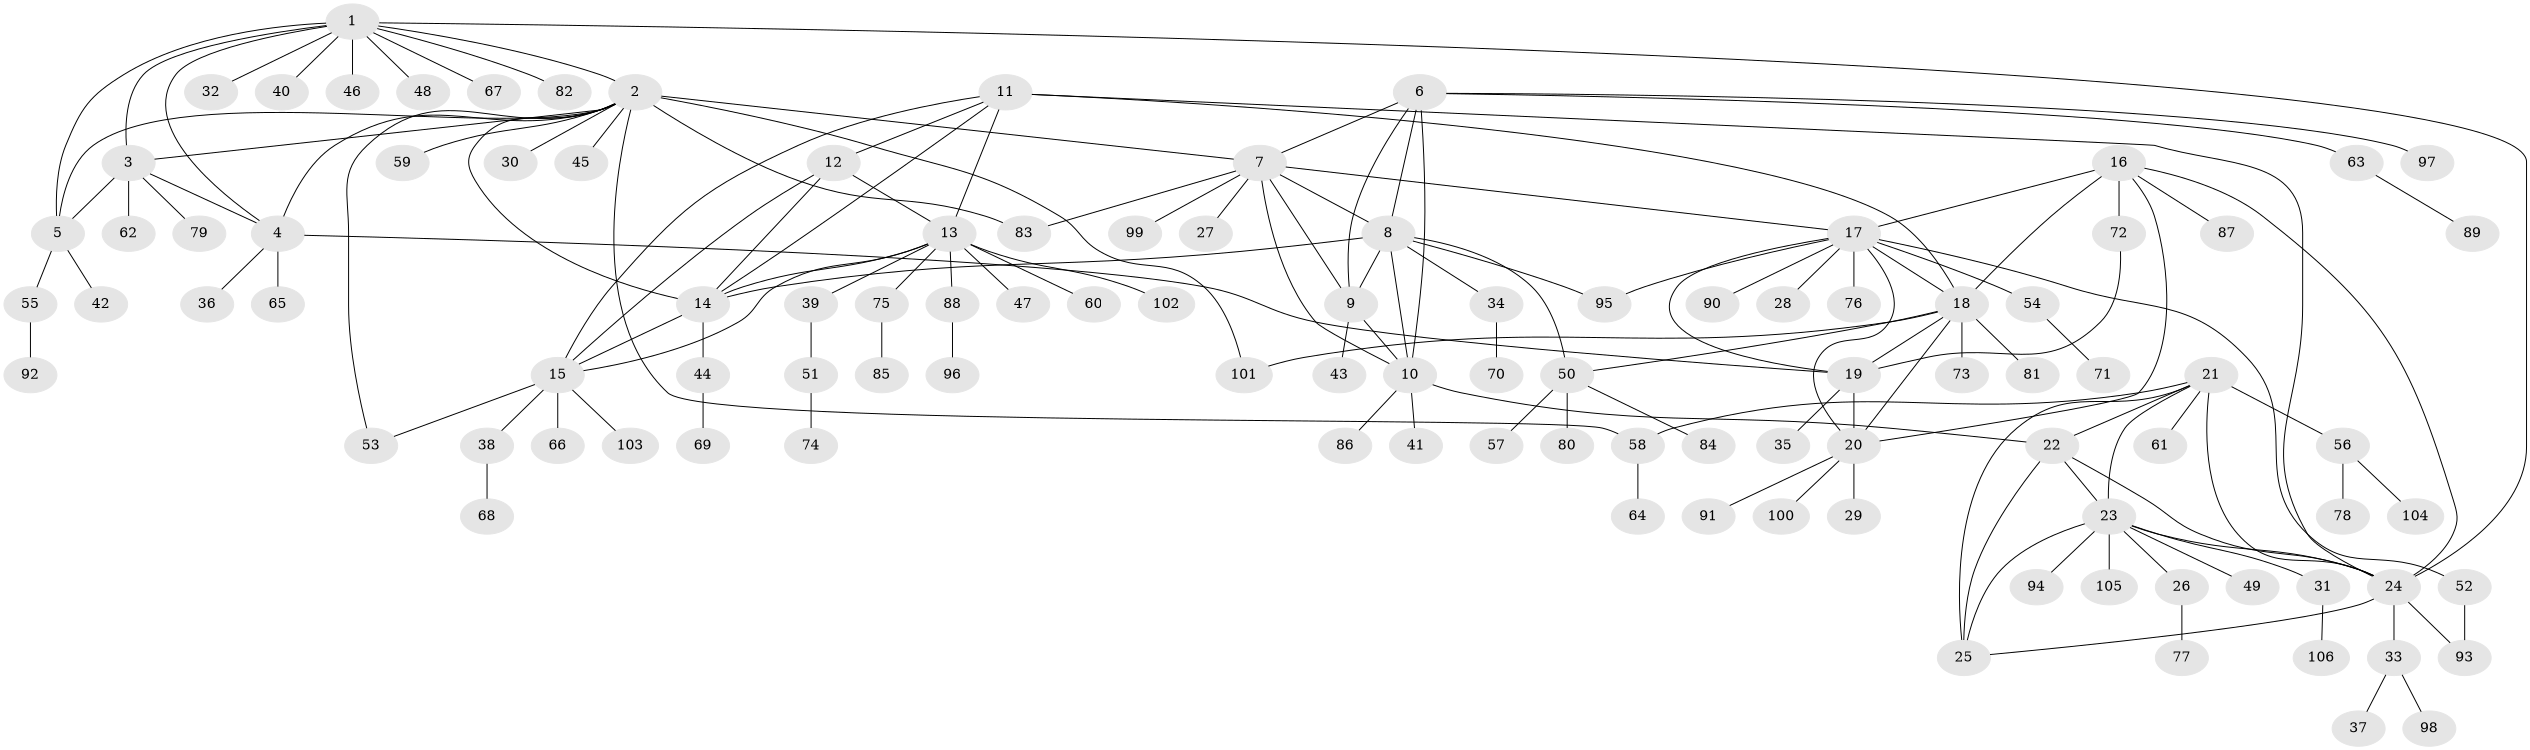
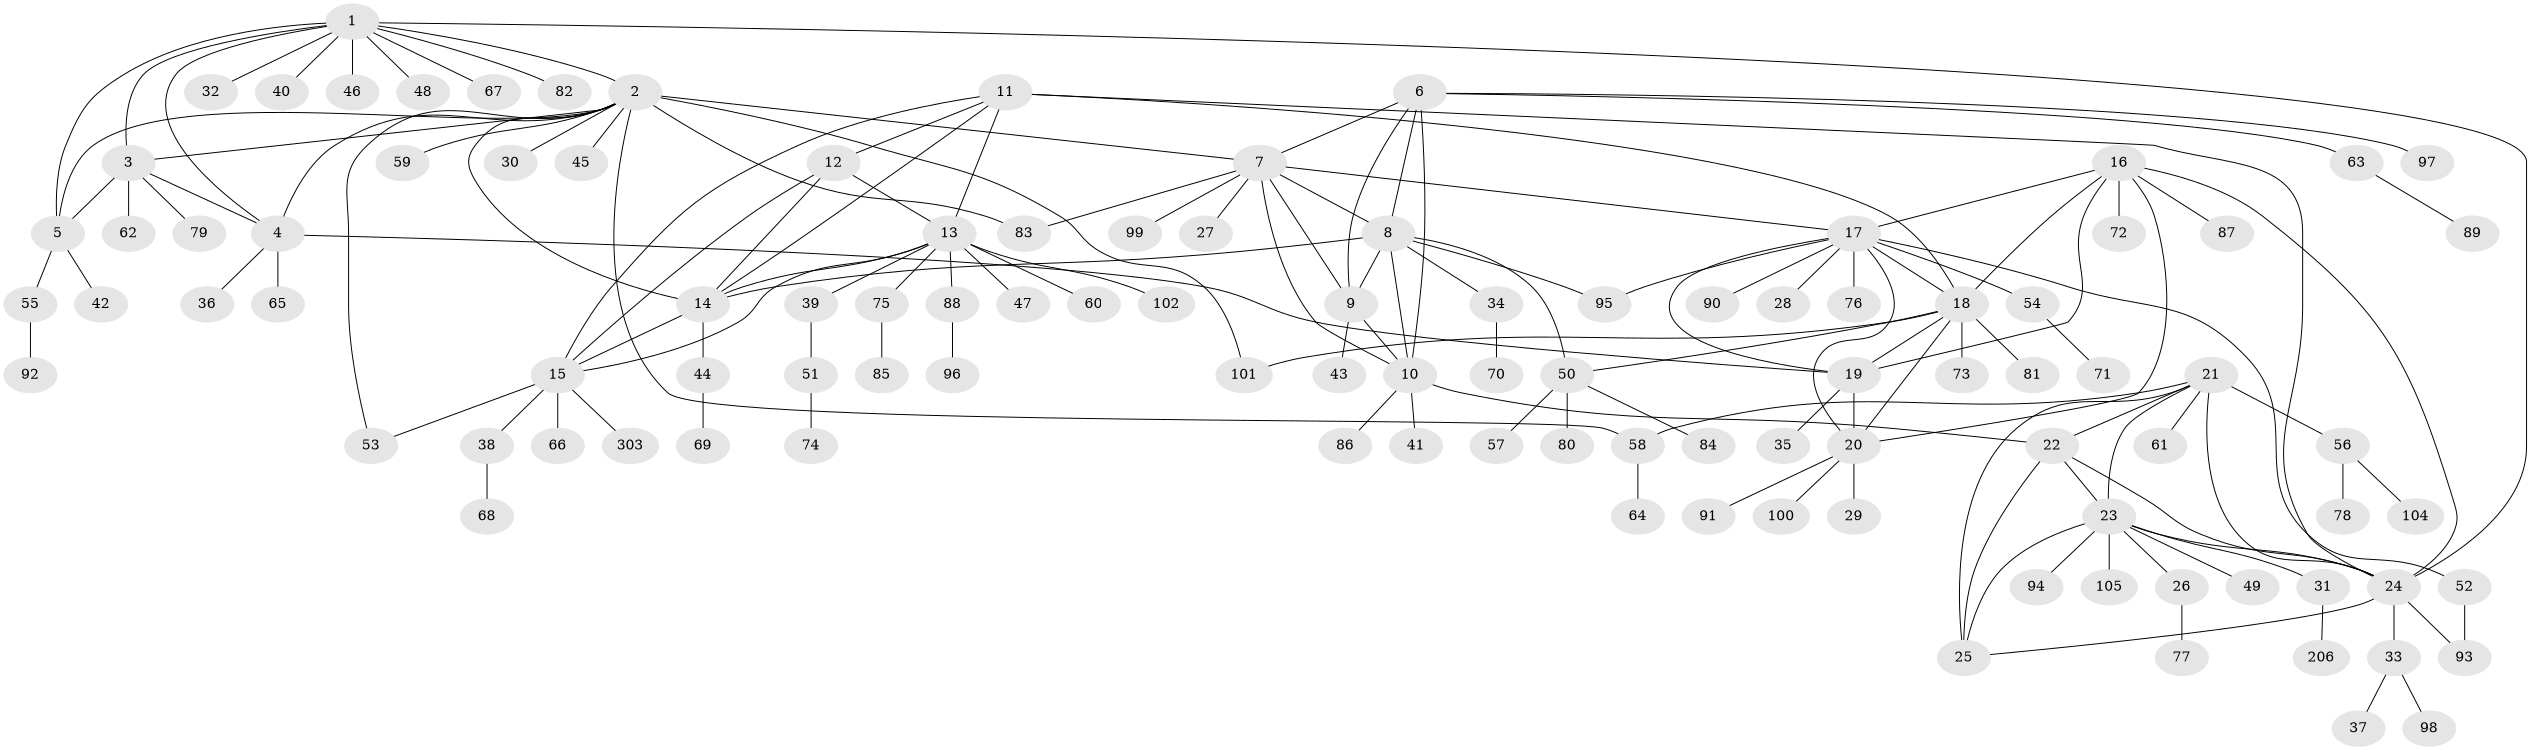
(2031, 354) -> (2040, 330)
(630, 446) -> (630, 446)
(2321, 658) -> (2321, 658)
